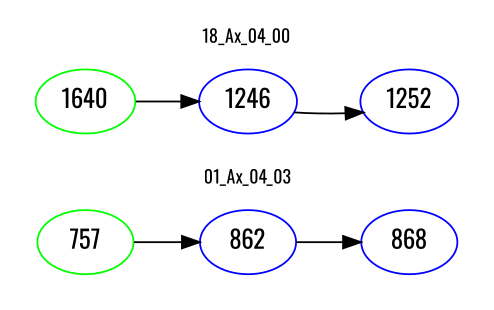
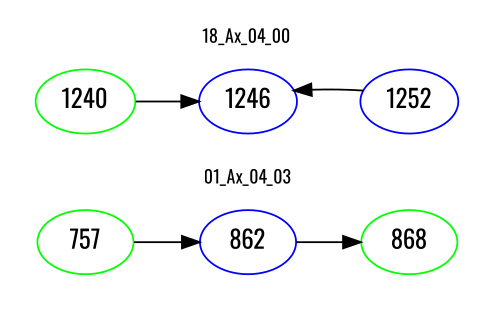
(85, 101) -> (85, 101)
(319, 113) -> (338, 90)
(409, 242) -> (409, 242)
